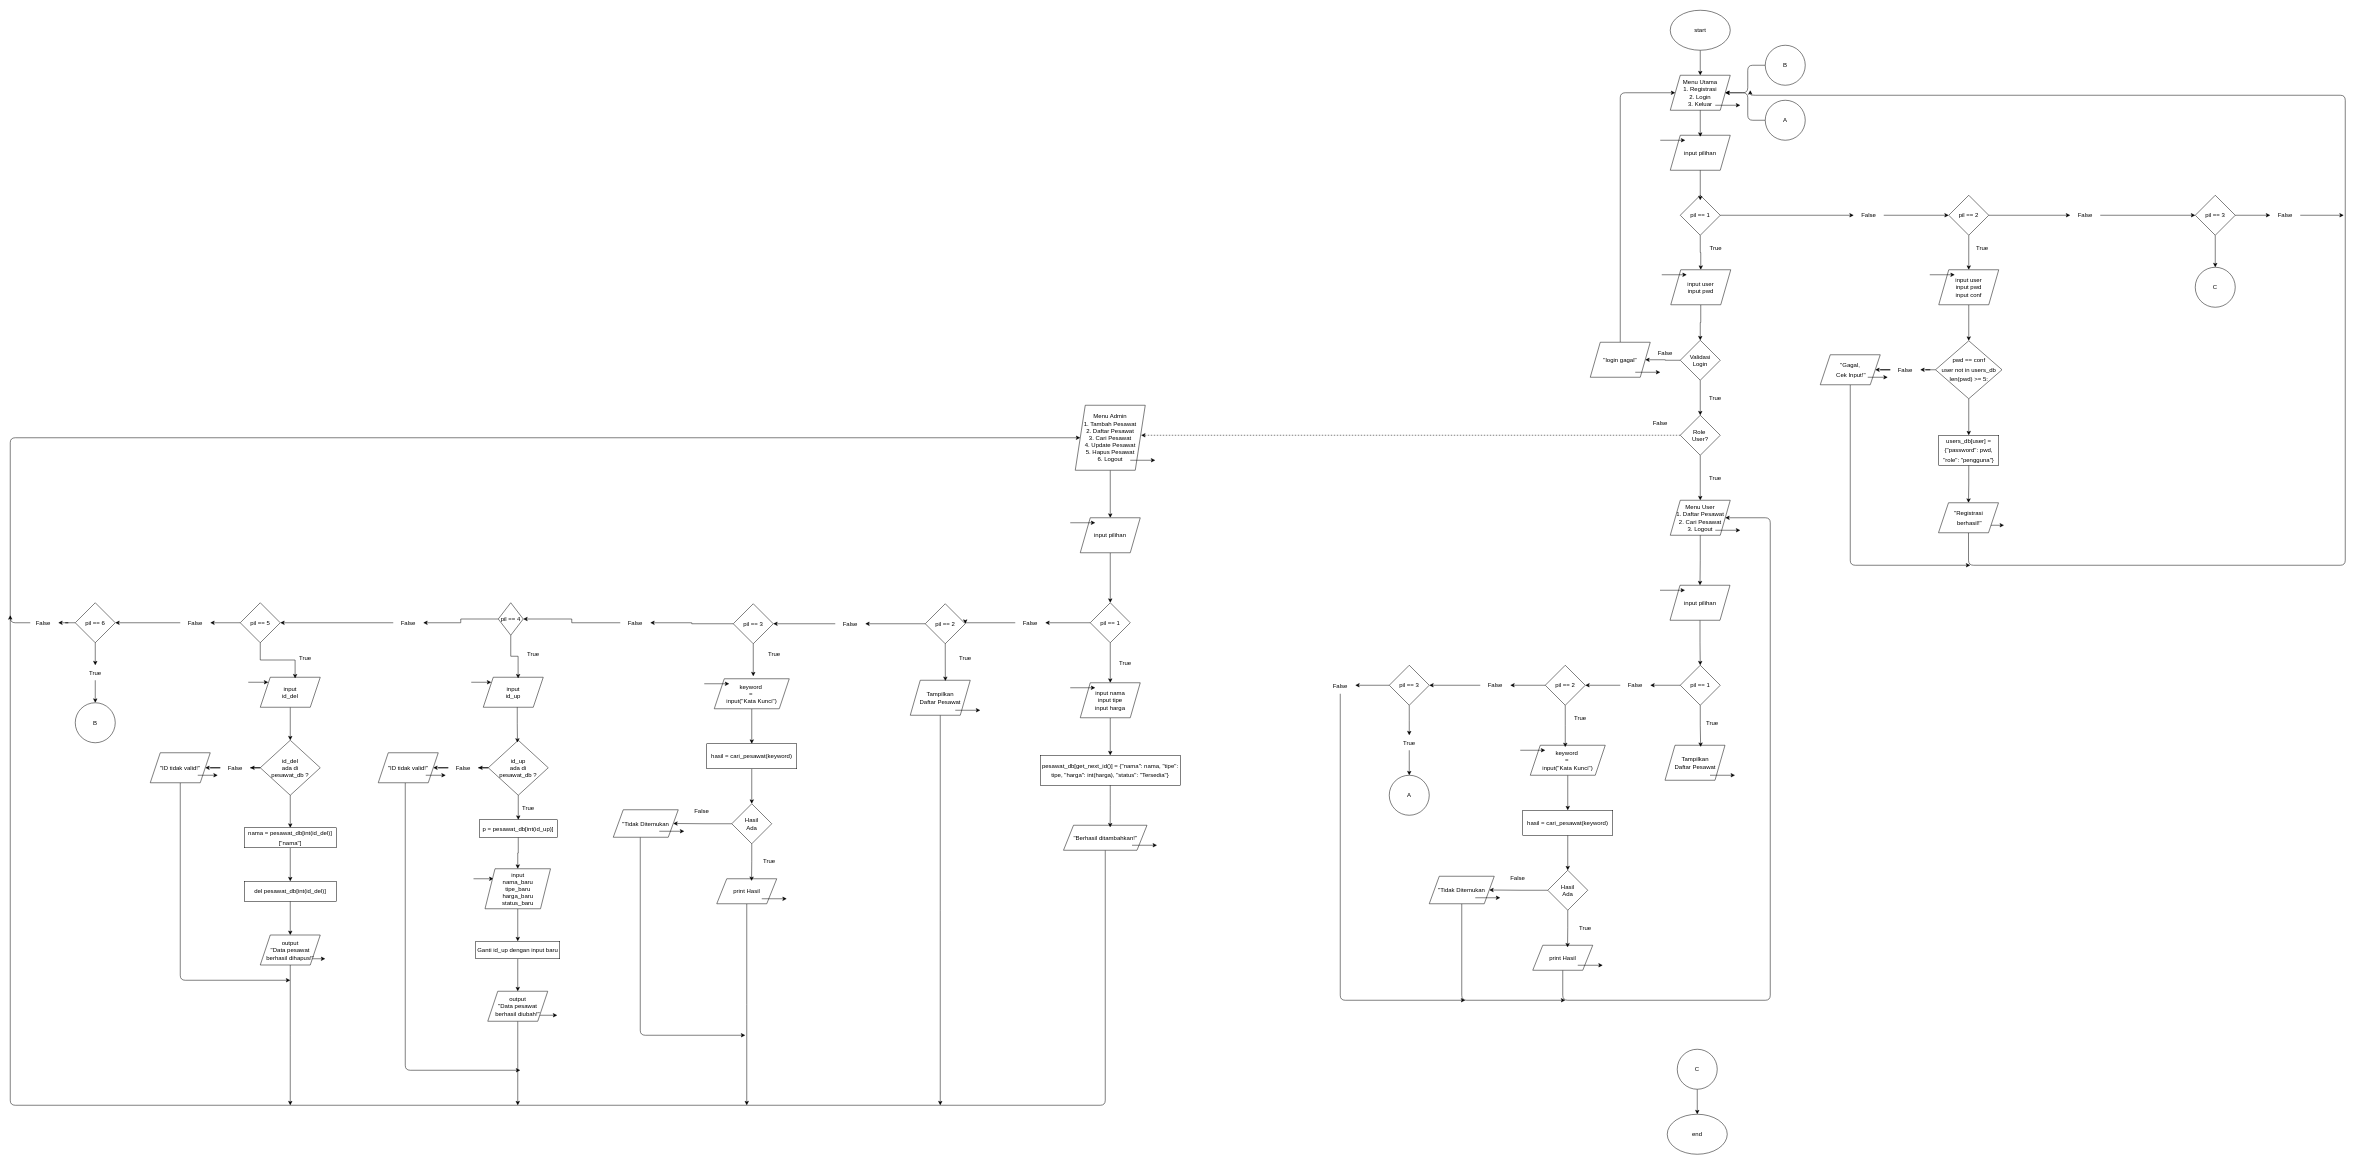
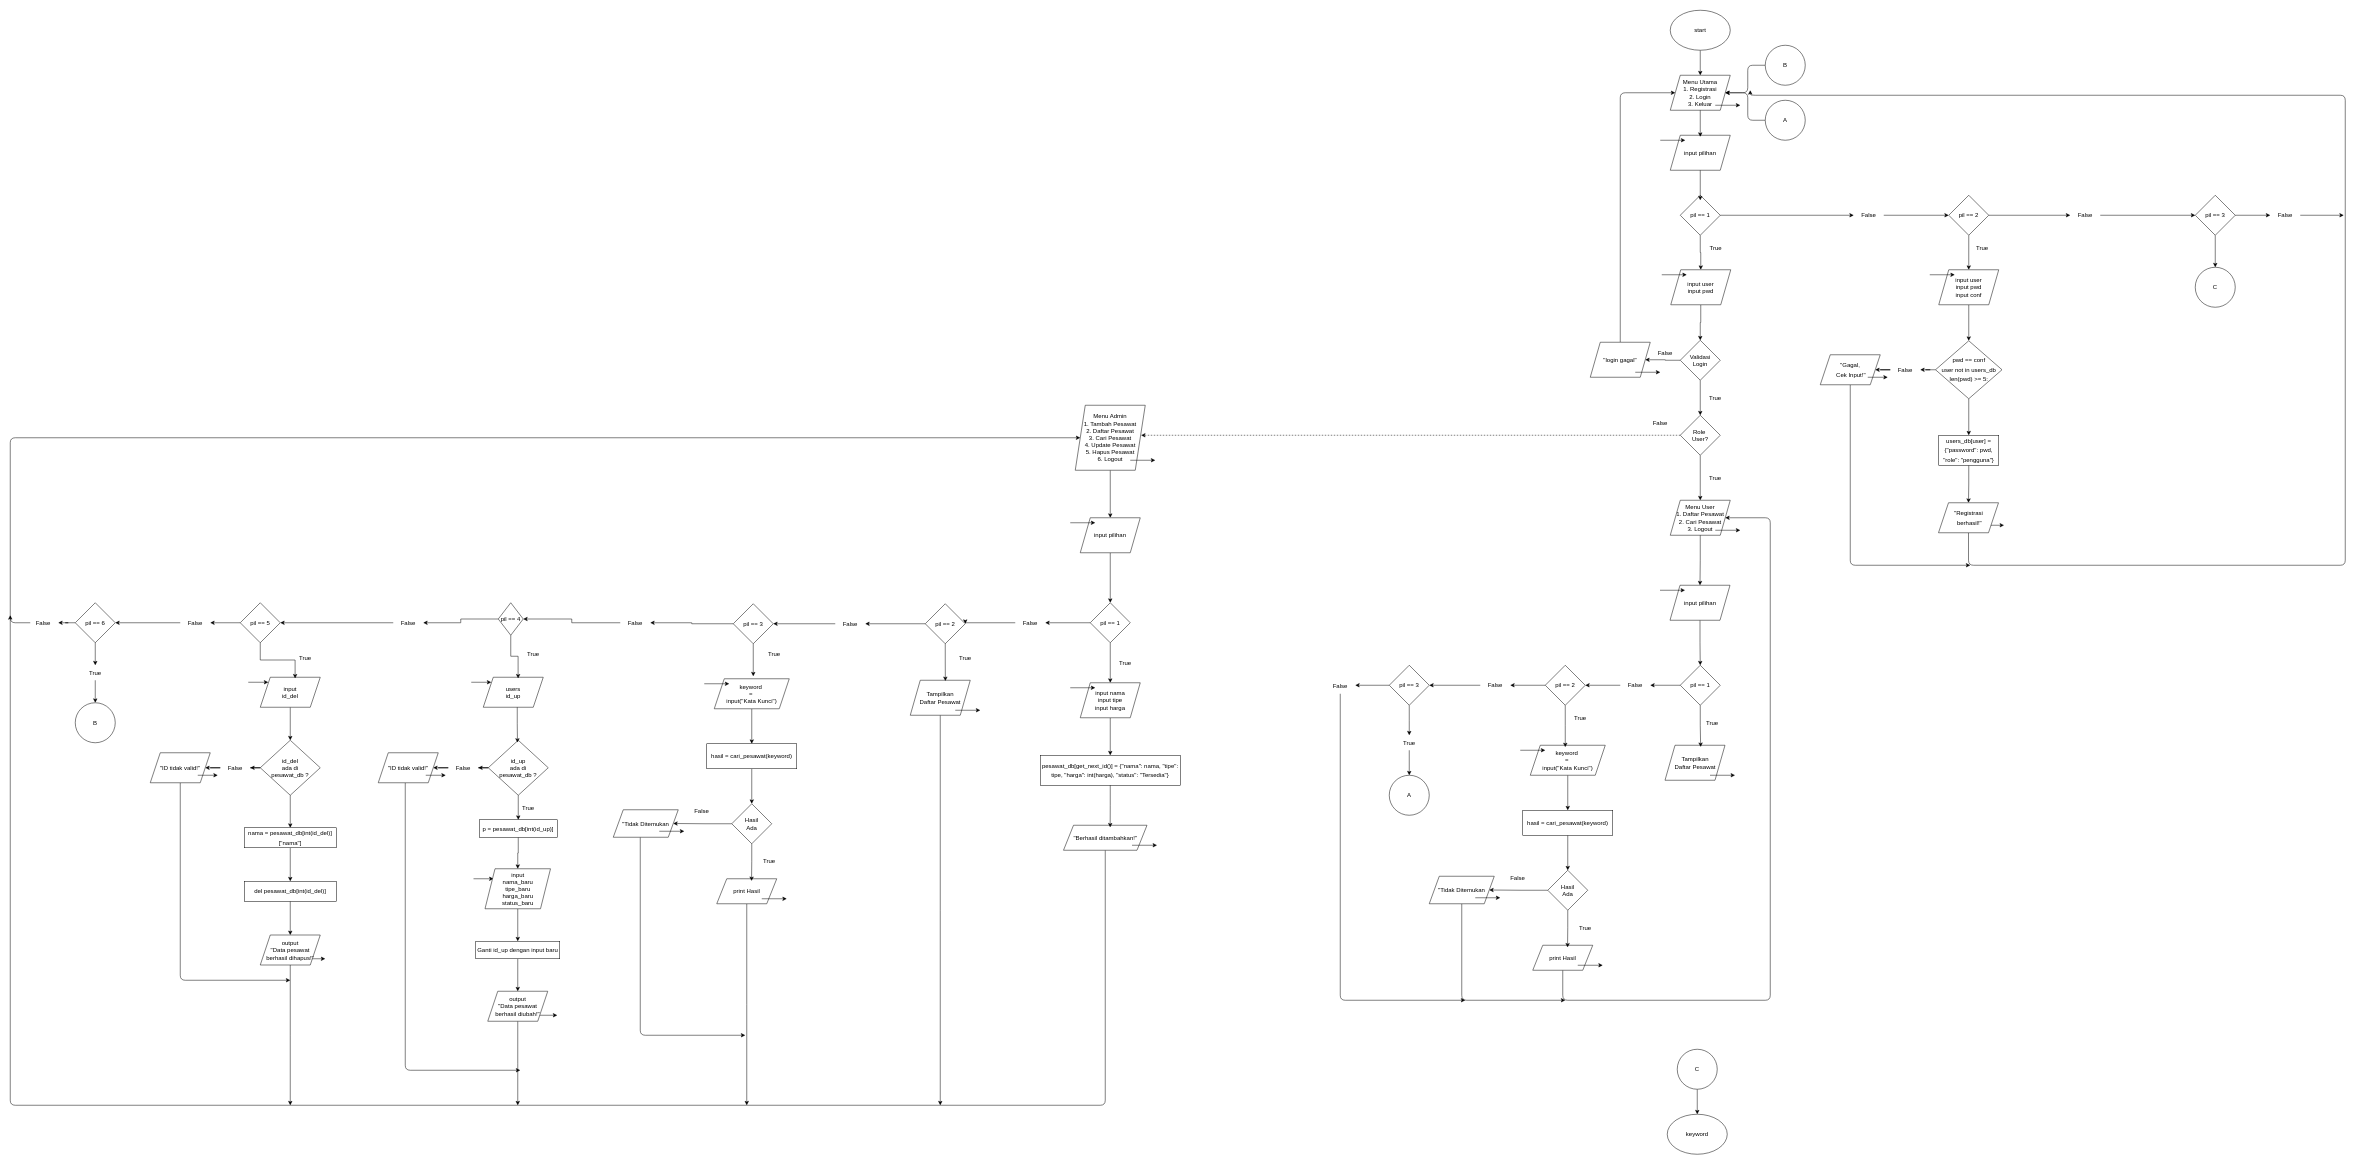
(513, 692) -> (513, 692)
(1697, 1134) -> (1697, 1134)
